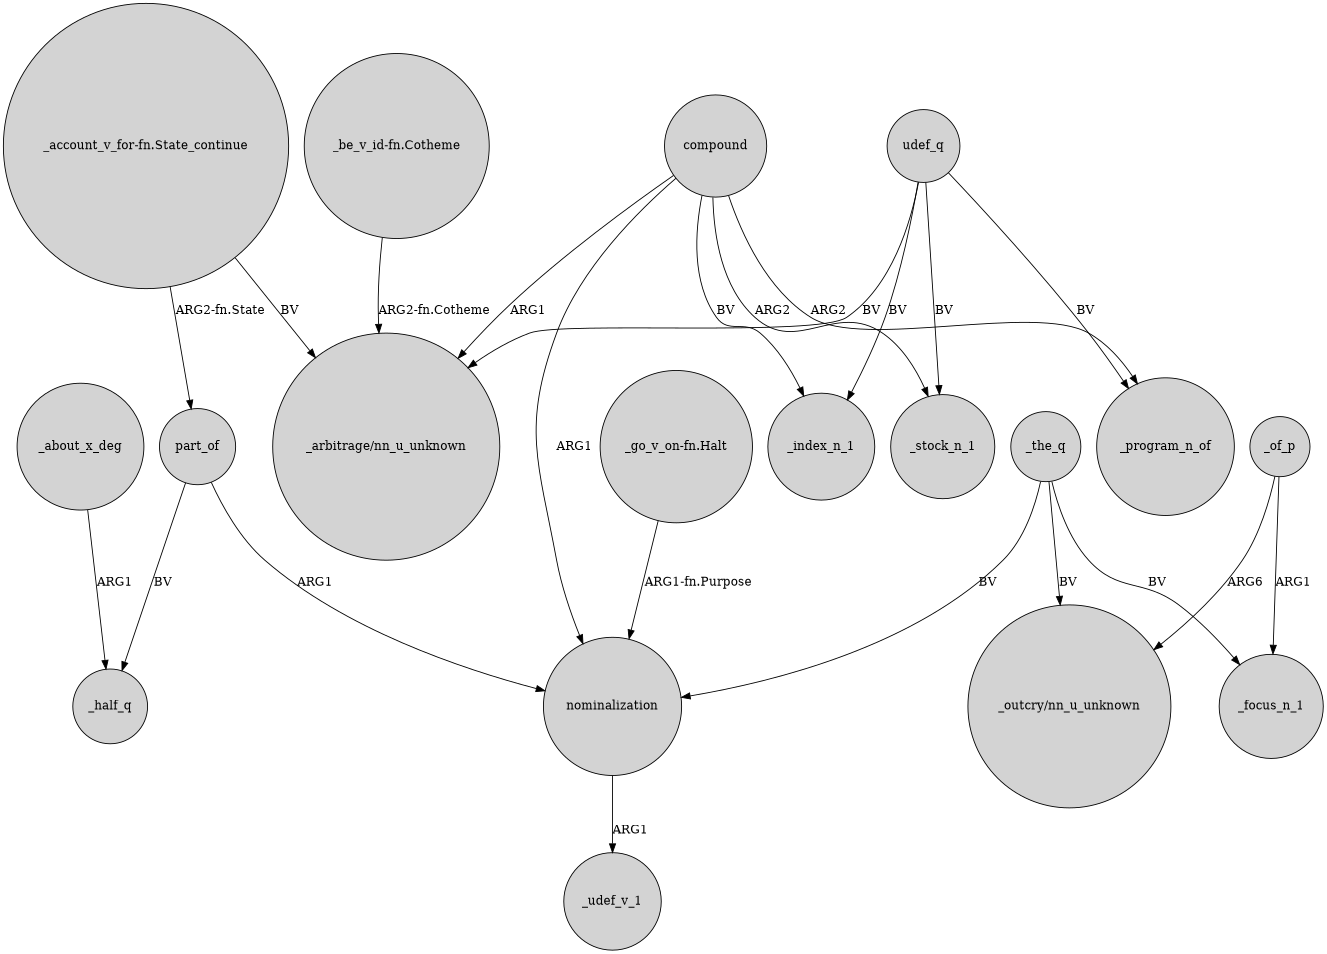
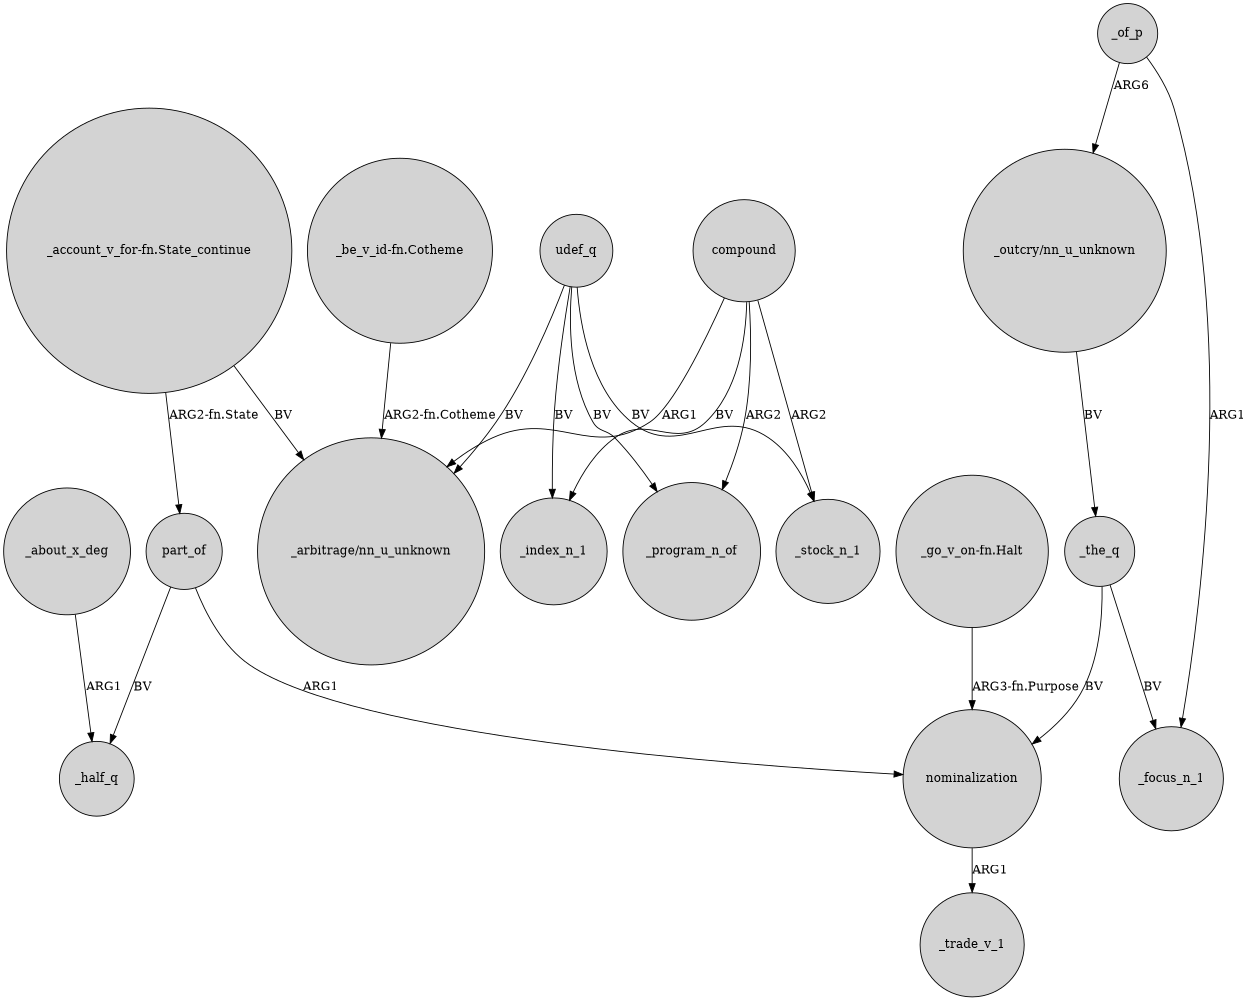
(541, 387) -> none
(1054, 539) -> (1086, 430)
(699, 582) -> (1026, 687)
(613, 901) -> (972, 945)
